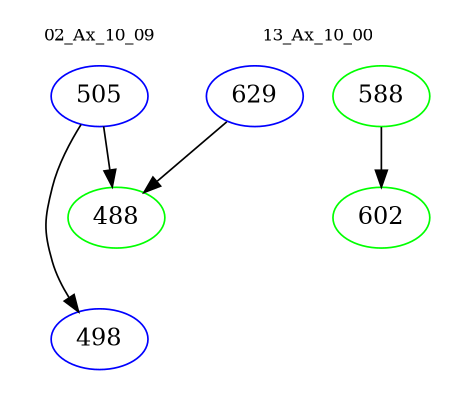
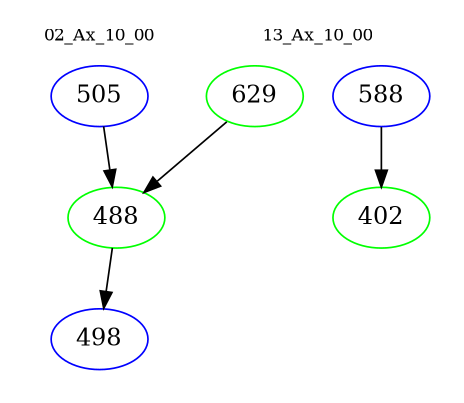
(100, 36) -> (100, 36)
(255, 96) -> (255, 96)
(381, 96) -> (381, 96)
(47, 210) -> (109, 270)
(381, 218) -> (381, 218)
